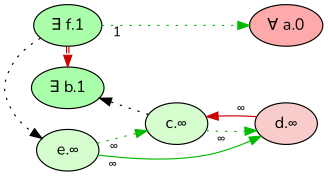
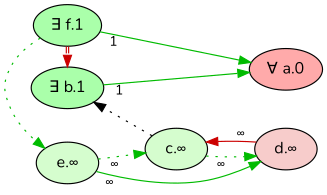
(170, 25) -> (170, 46)
none -> (170, 79)
(5, 83) -> (5, 87)
